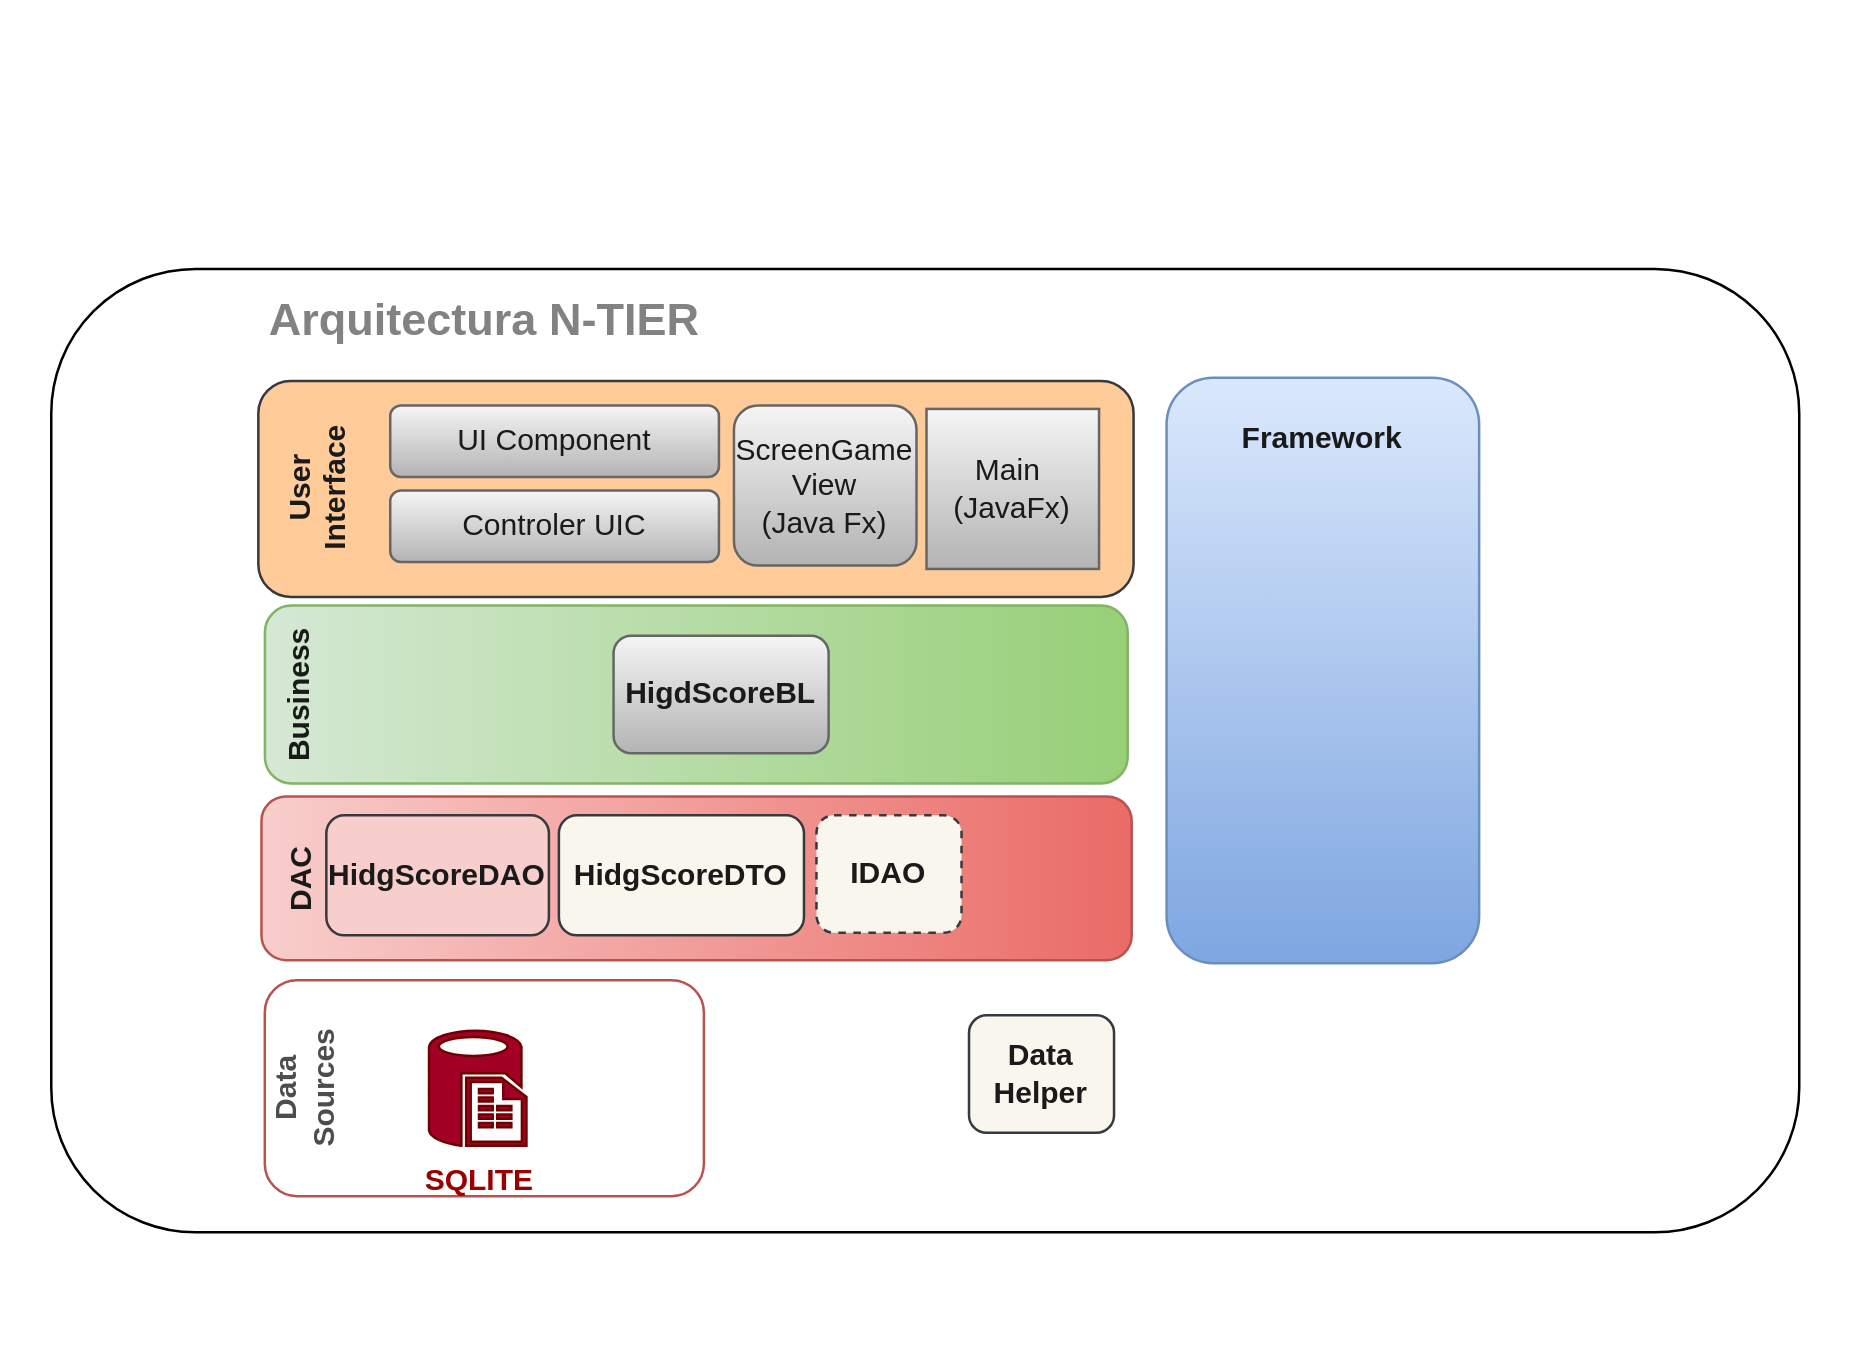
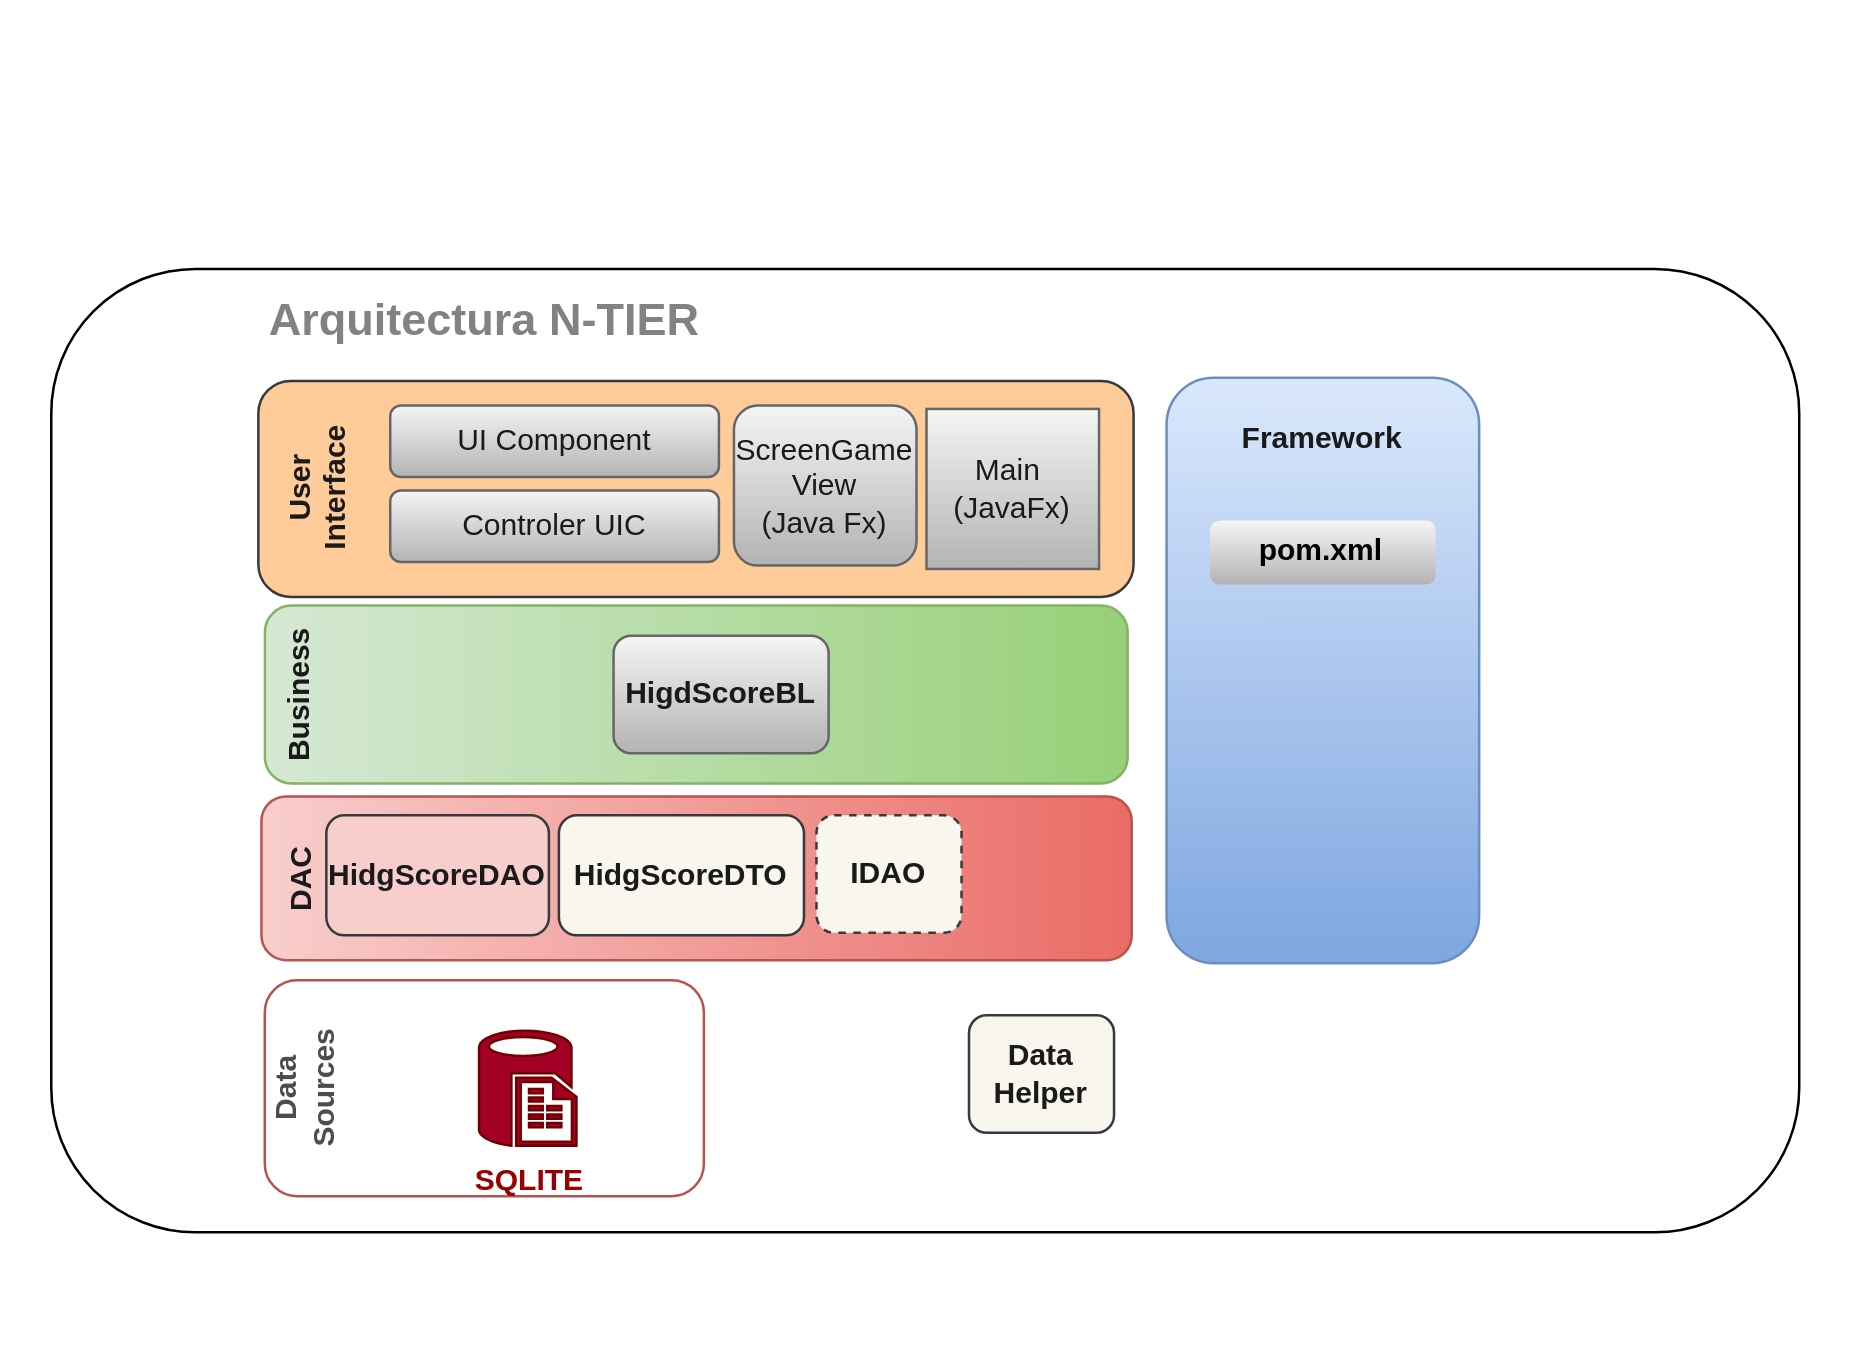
none -> (1322, 552)
(478, 1088) -> (528, 1088)
